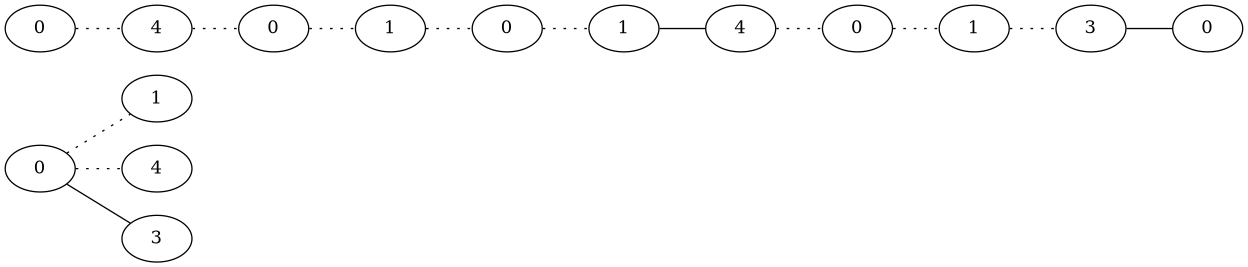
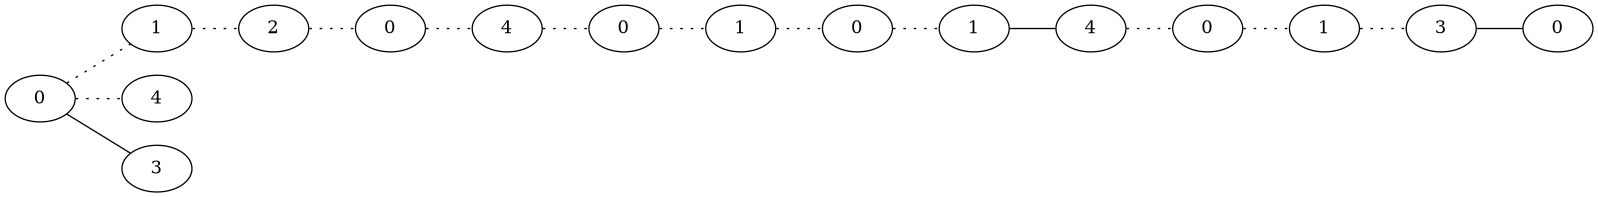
none -> (274, 29)
